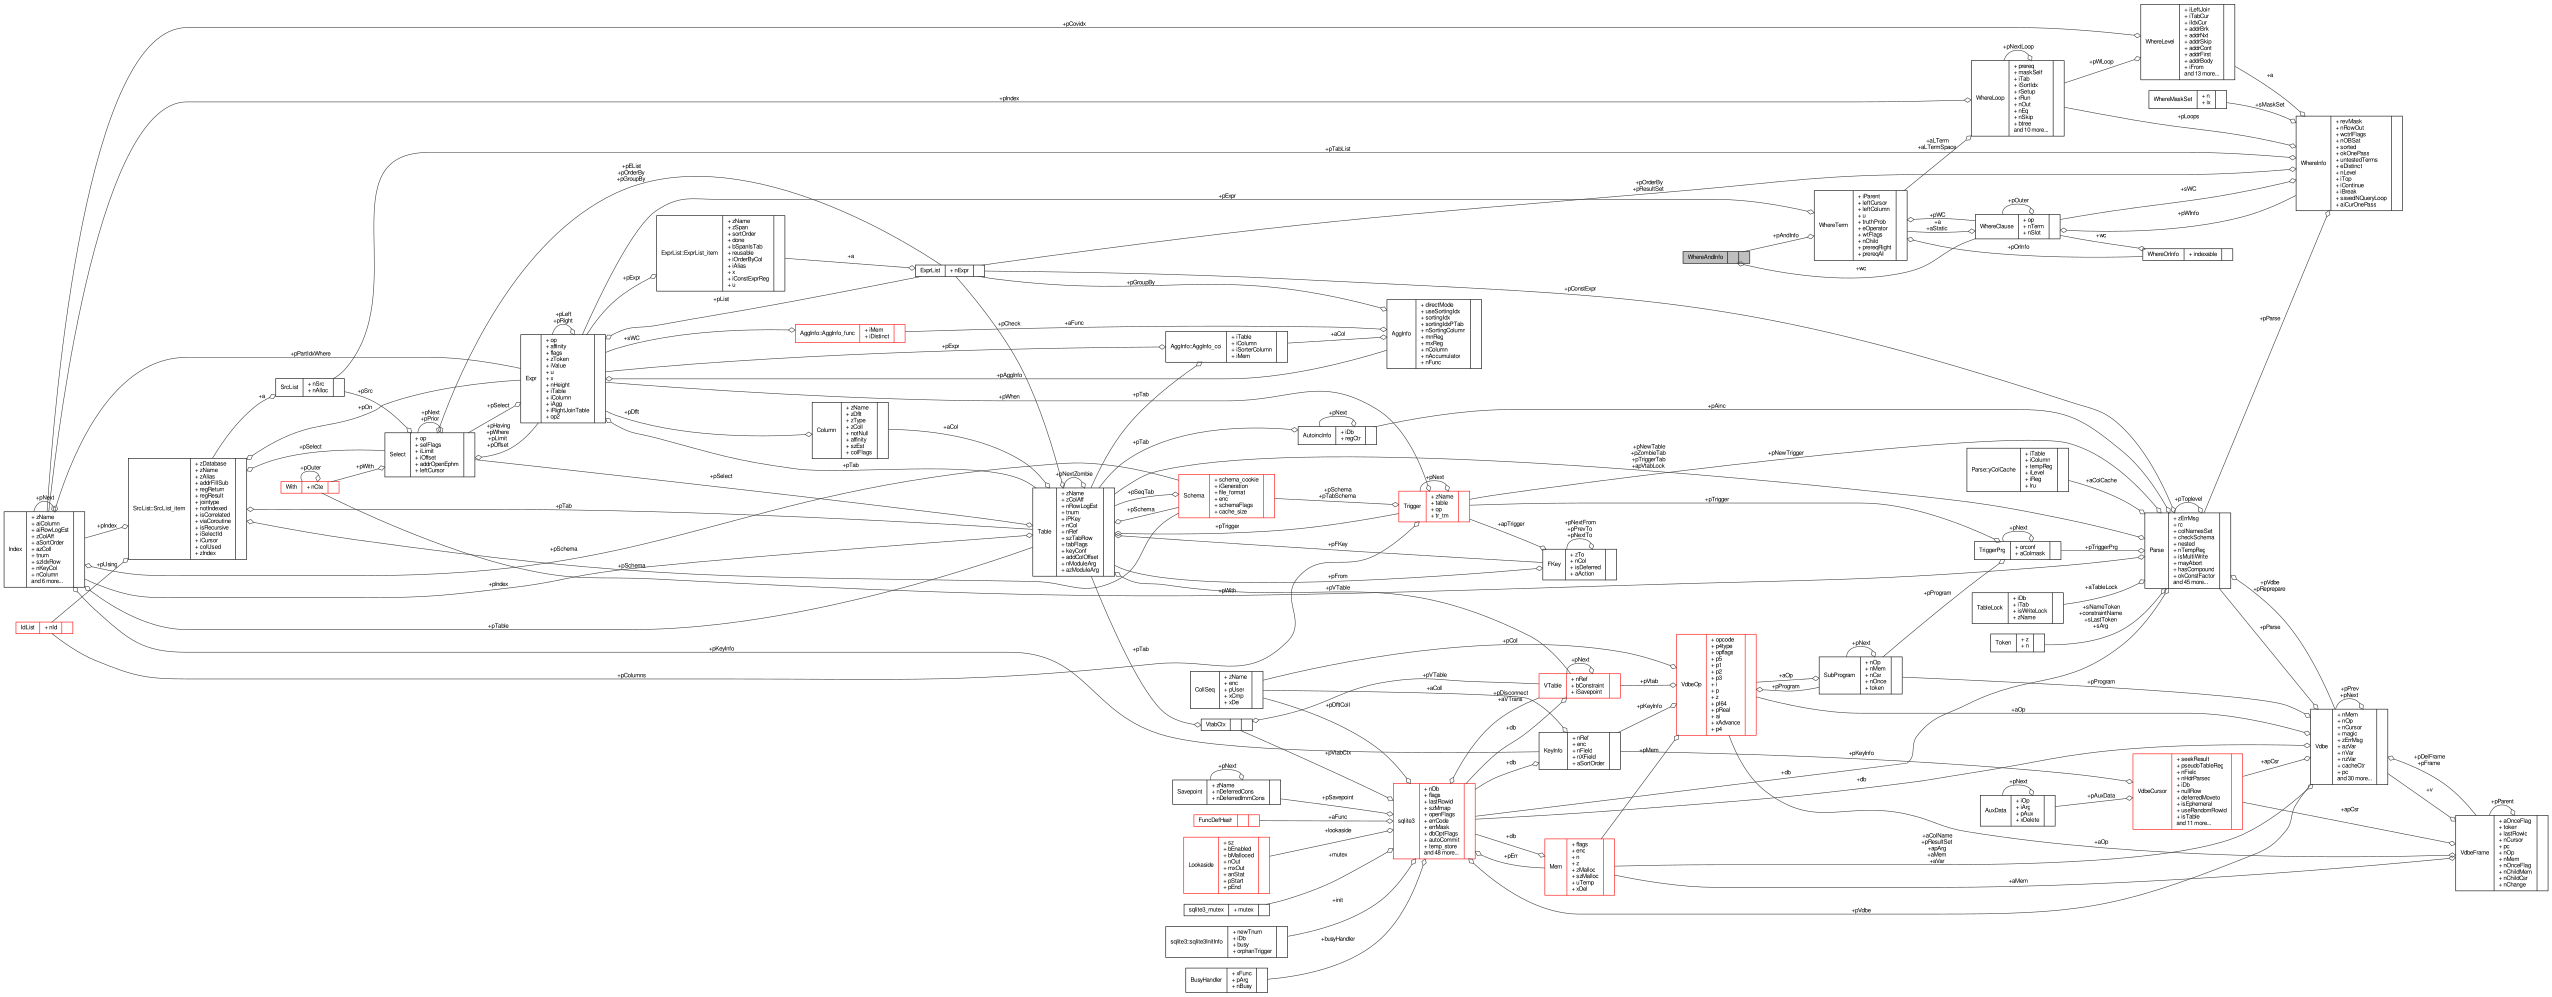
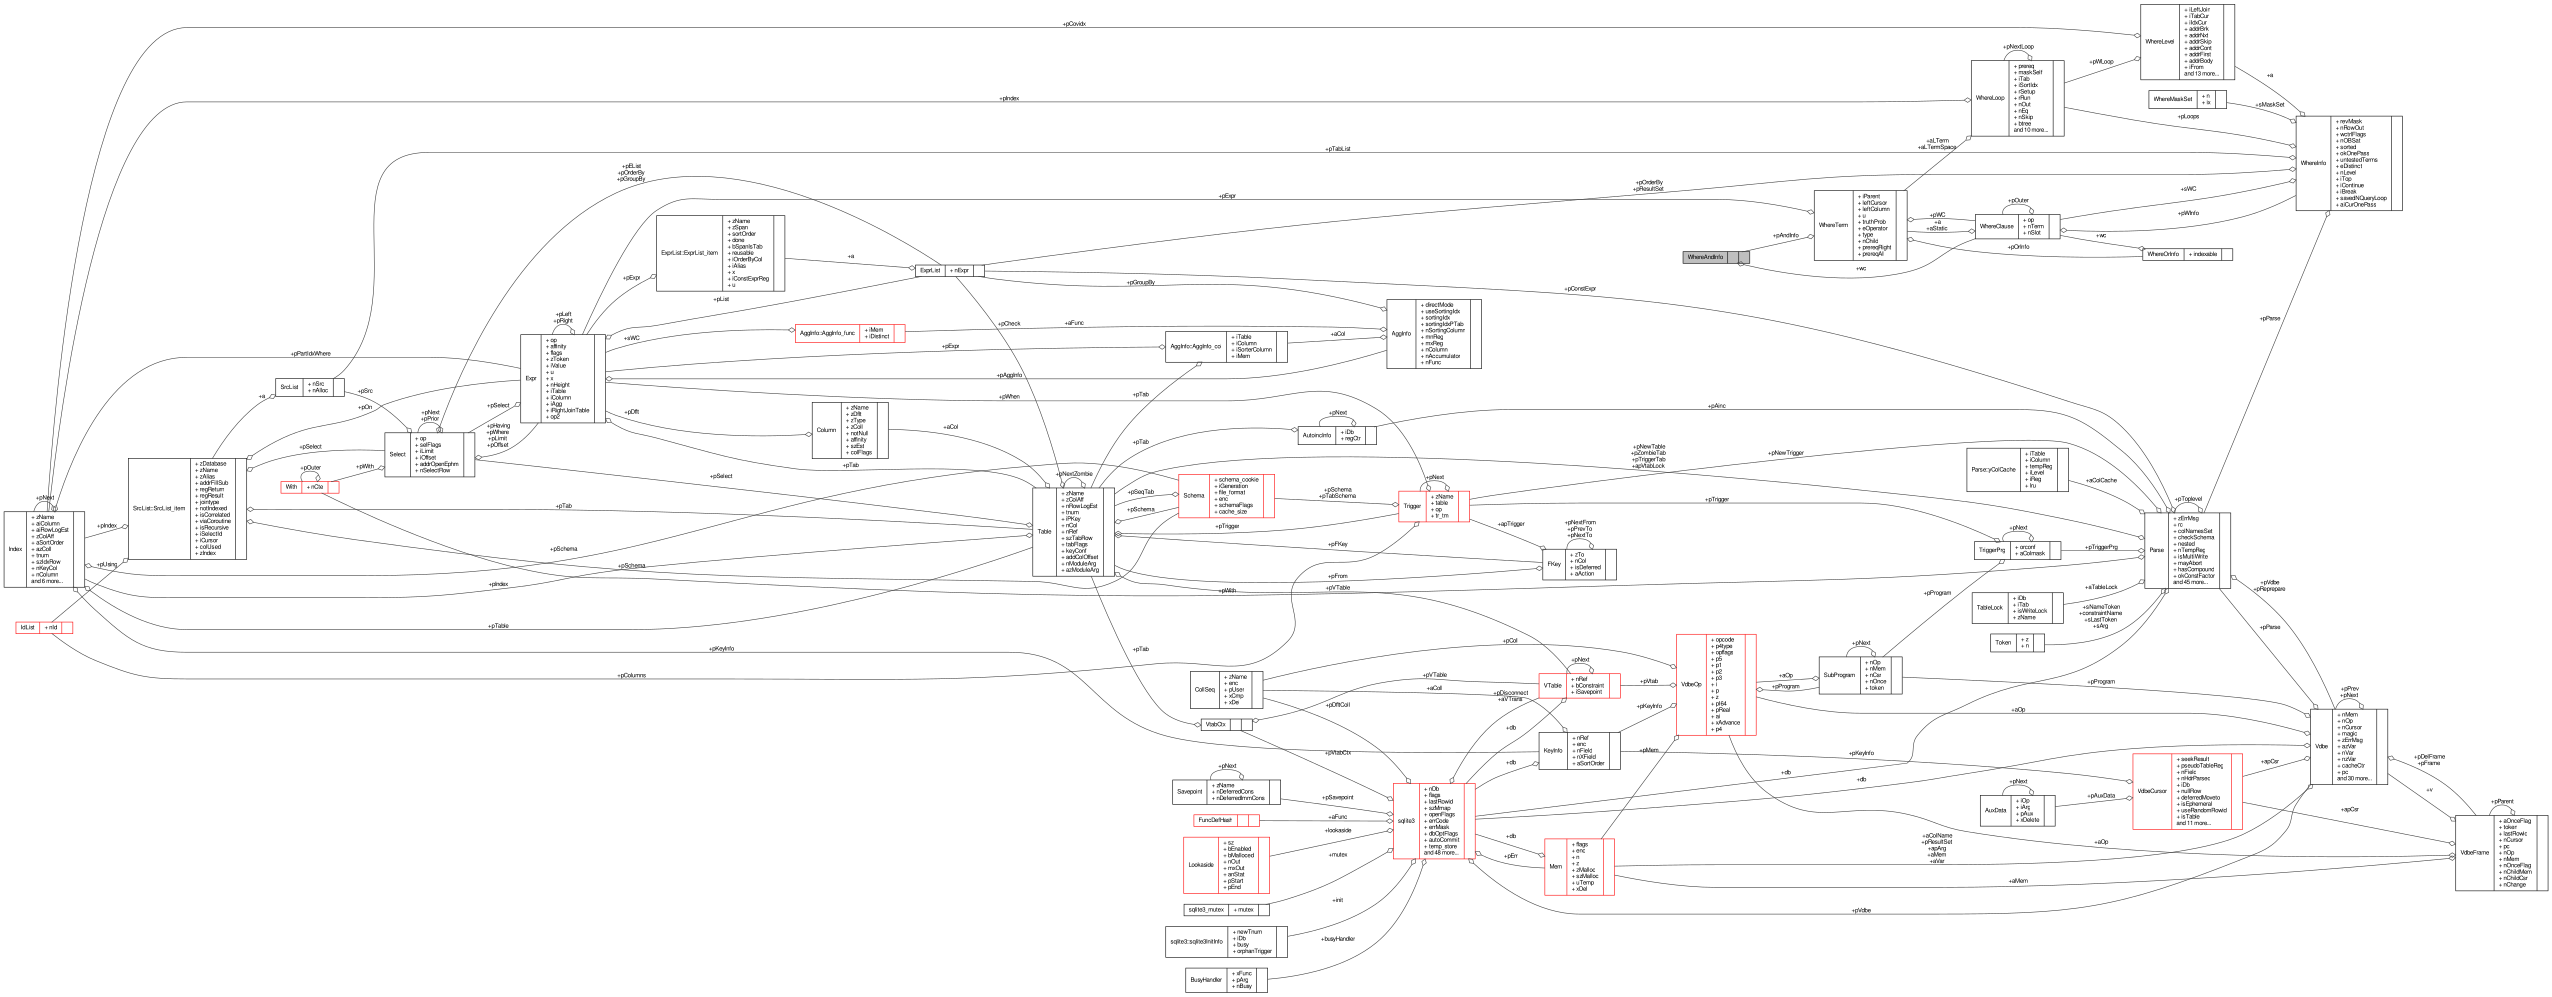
(1870, 235) -> (1866, 235)
(430, 471) -> (433, 471)
